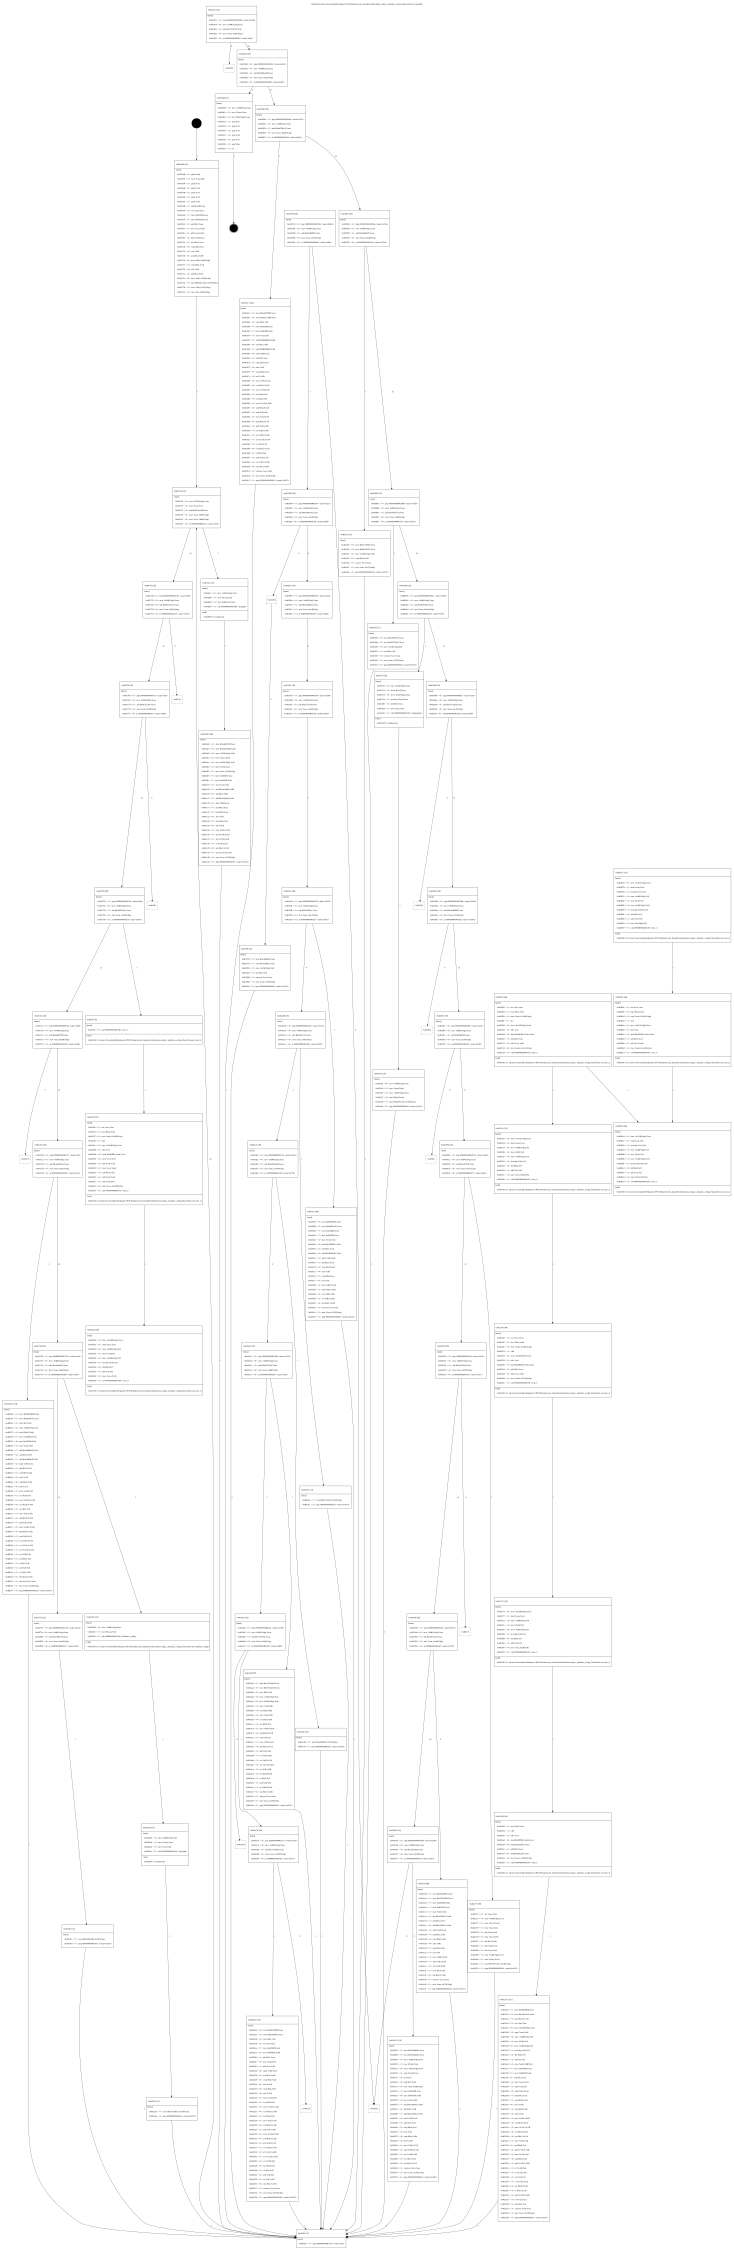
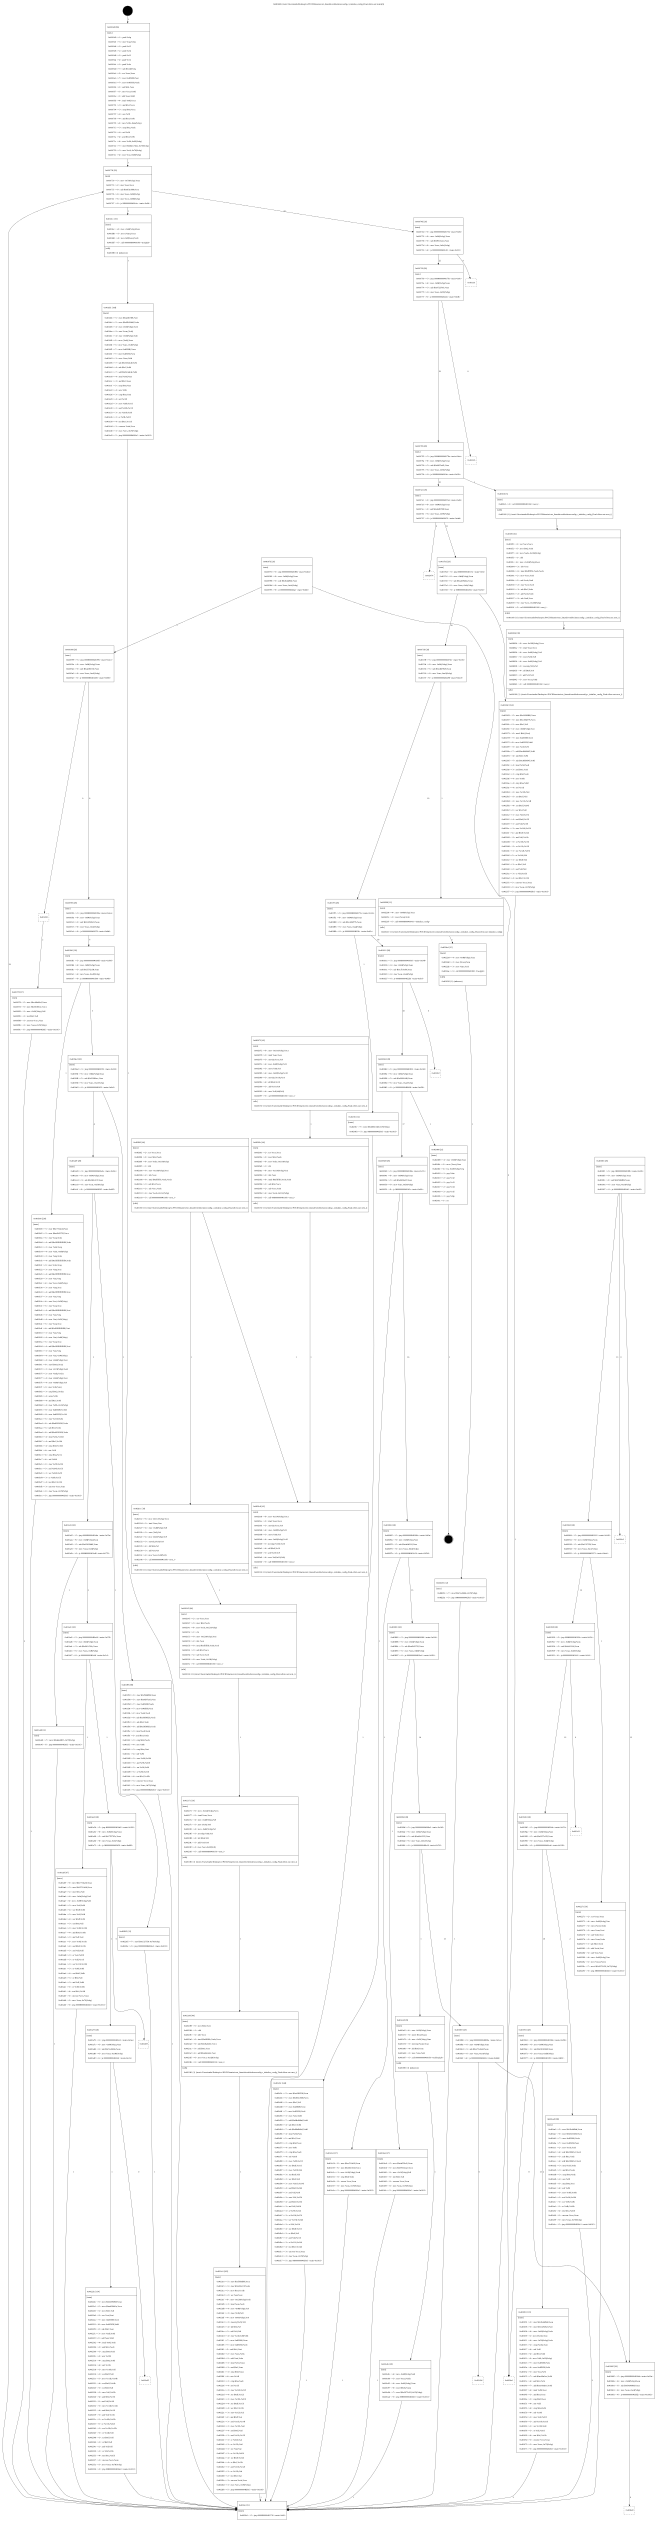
none -> (376, 940)
(456, 967) -> (629, 1777)
none -> (58, 1357)
